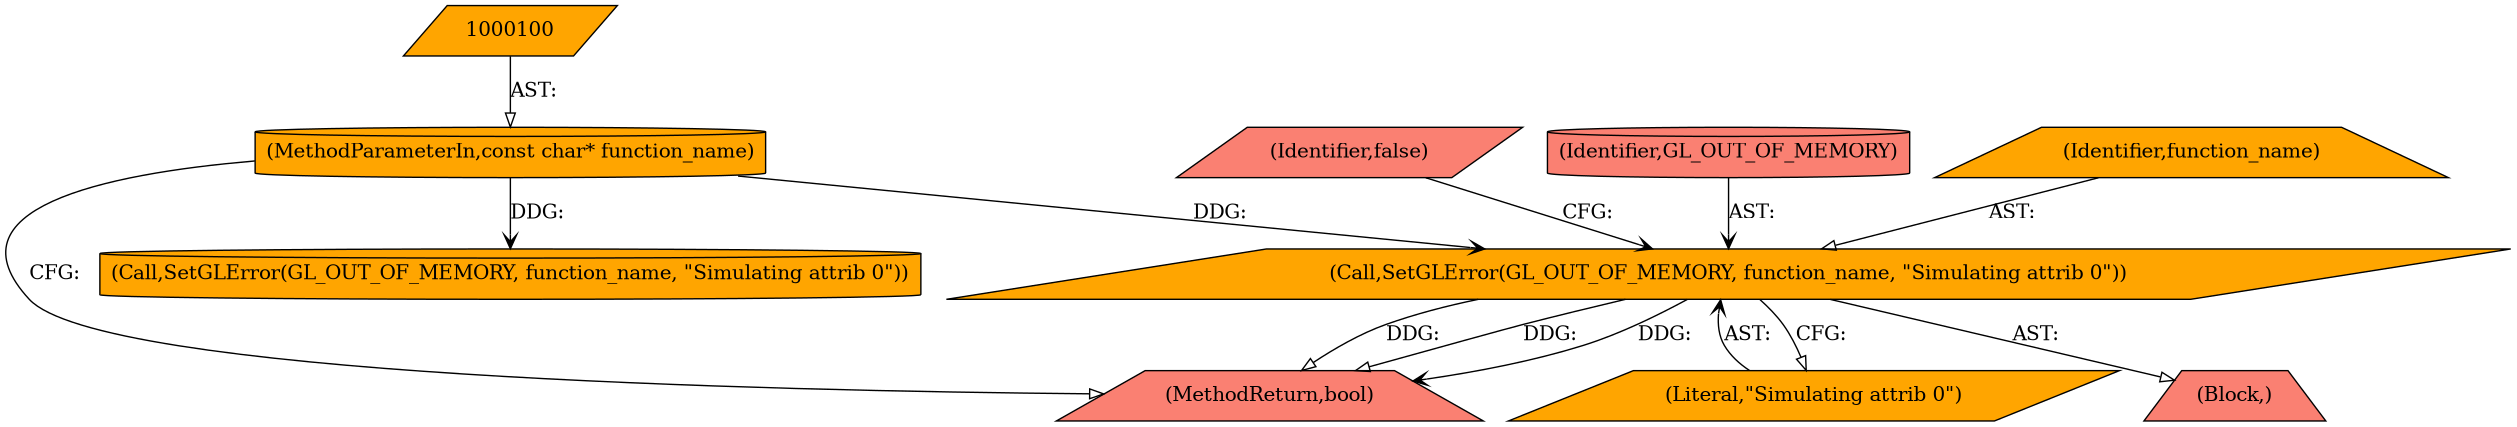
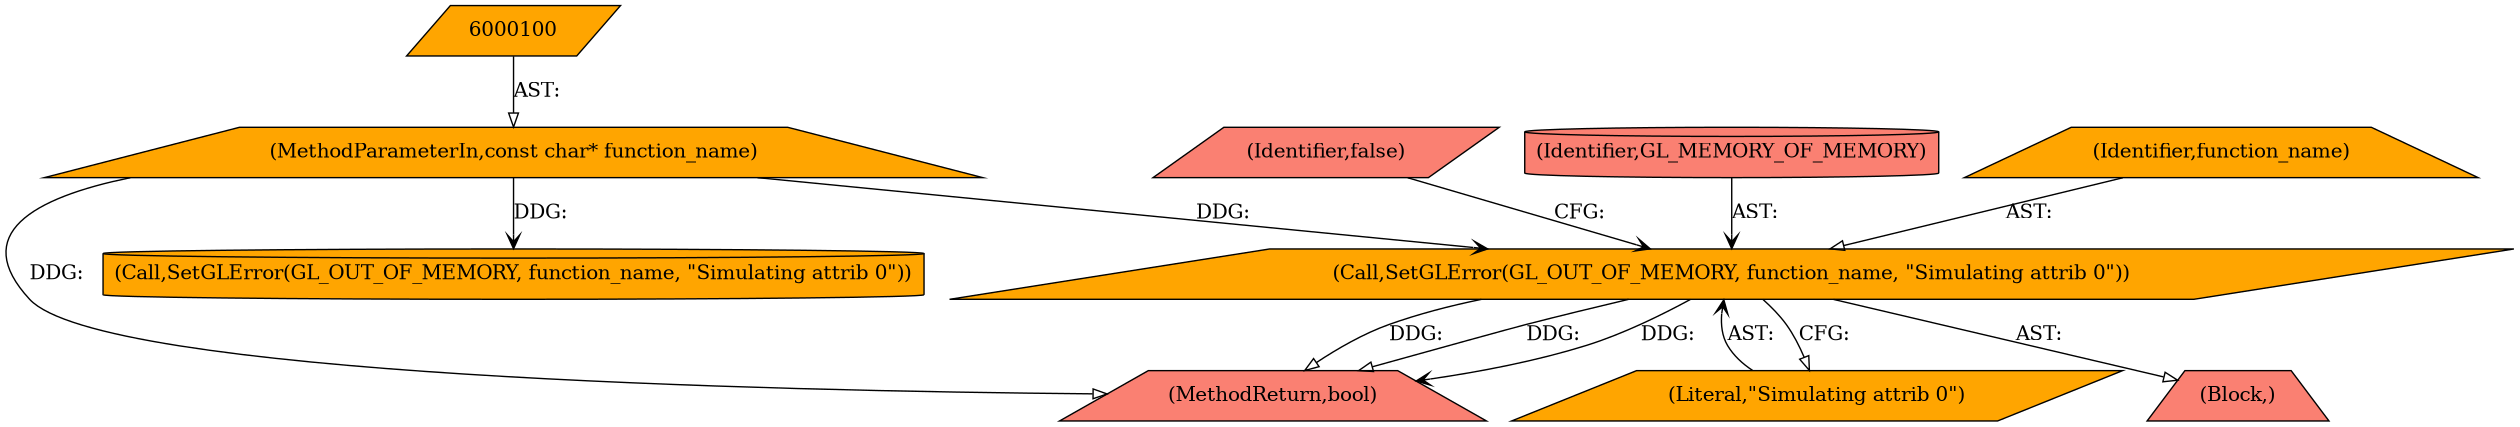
(510, 31) -> (514, 31)
(510, 152) -> (514, 152)
(1729, 152) -> (1732, 152)
(58, 274) -> (60, 274)
